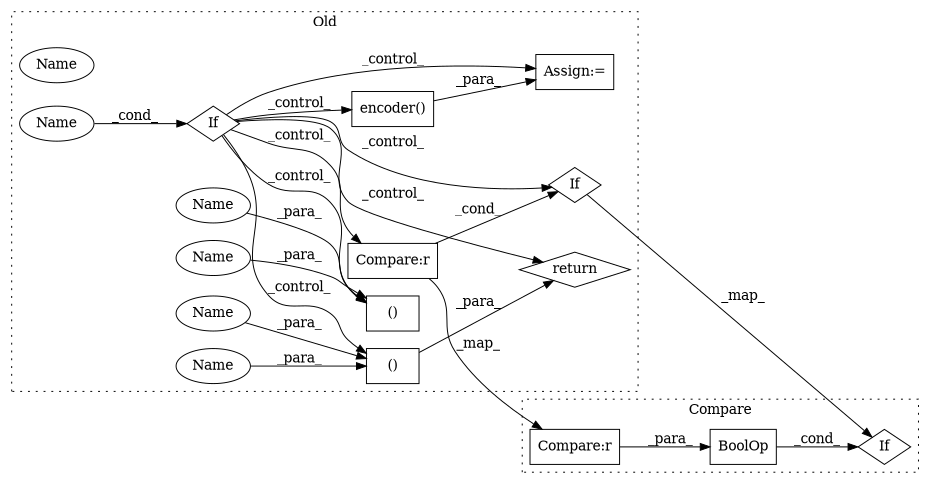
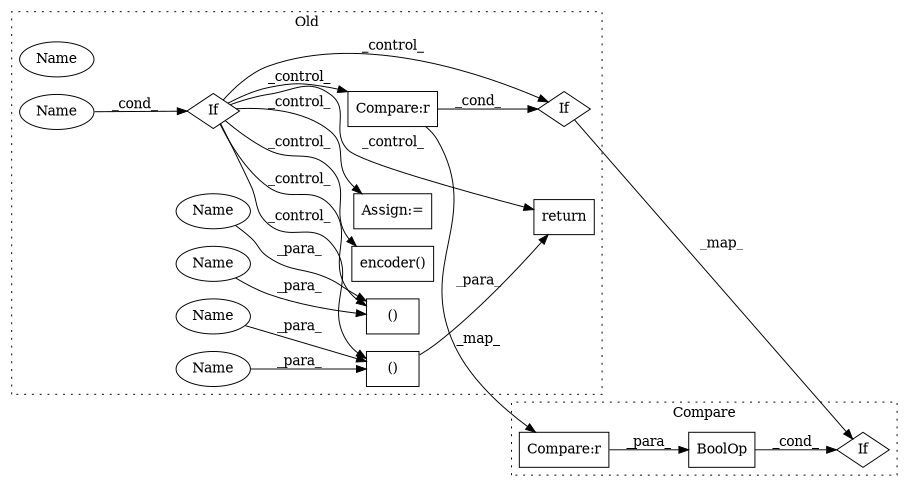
(480, 91) -> none
(575, 270) -> (564, 217)
